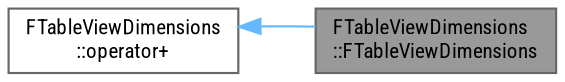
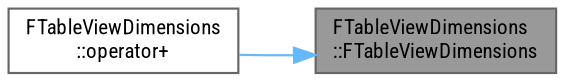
(288, 26) -> (266, 55)
